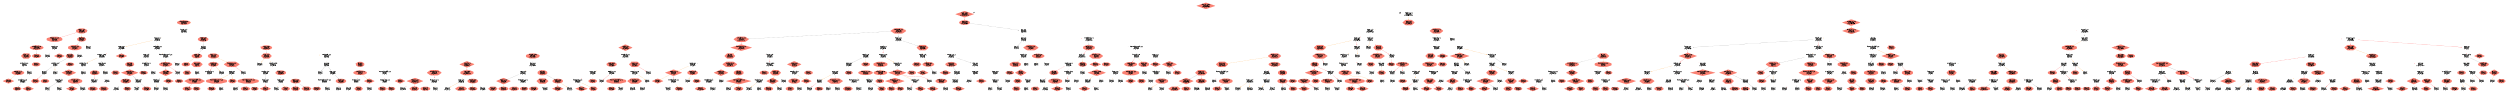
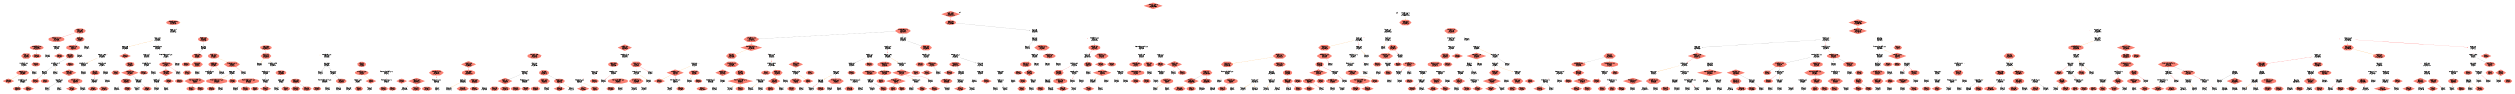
(1054, 73) -> (1059, 73)
none -> (972, 89)
(1508, 89) -> (1512, 89)
